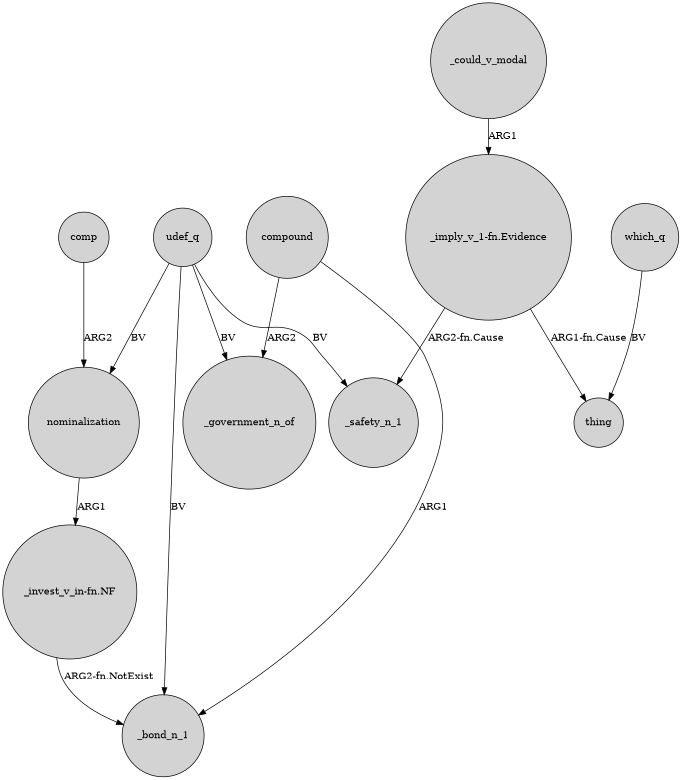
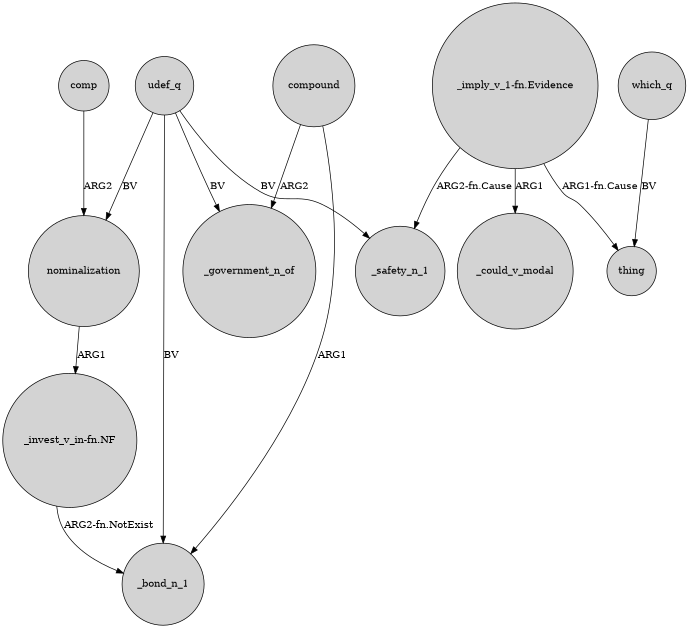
(489, 133) -> (515, 187)
